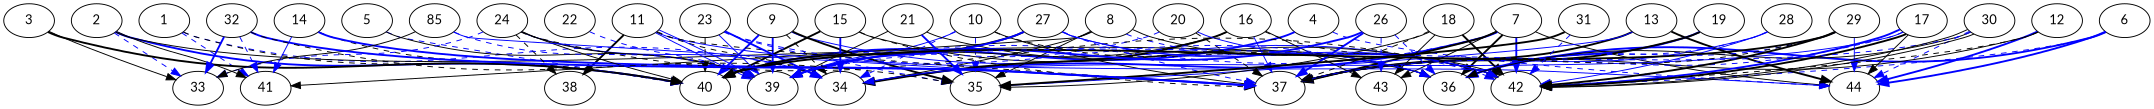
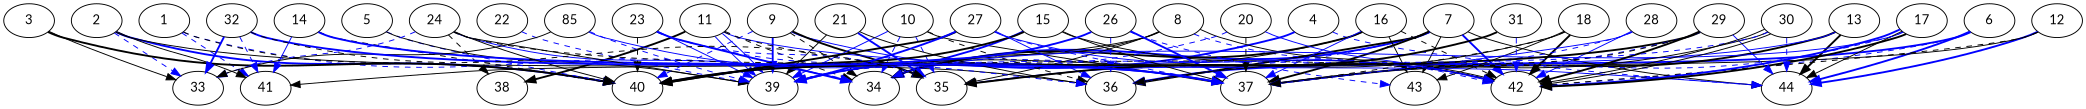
(1719, 21) -> none
(742, 51) -> (709, 52)
(1050, 72) -> (1137, 58)
